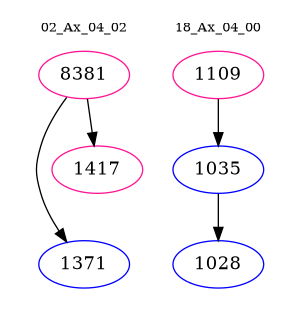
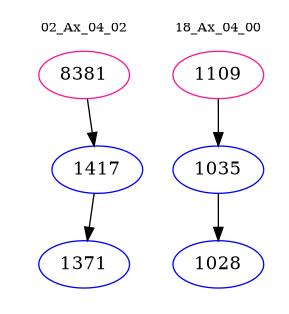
(37, 163) -> (92, 211)
(97, 170) -> (97, 170)
